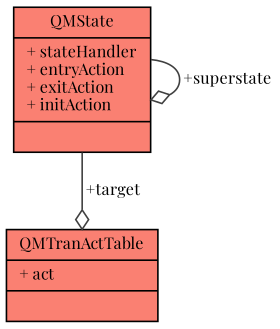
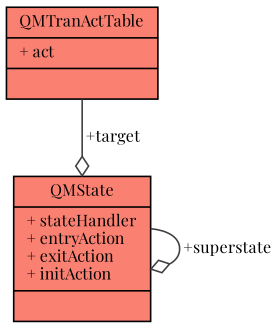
(82, 181) -> (82, 128)
